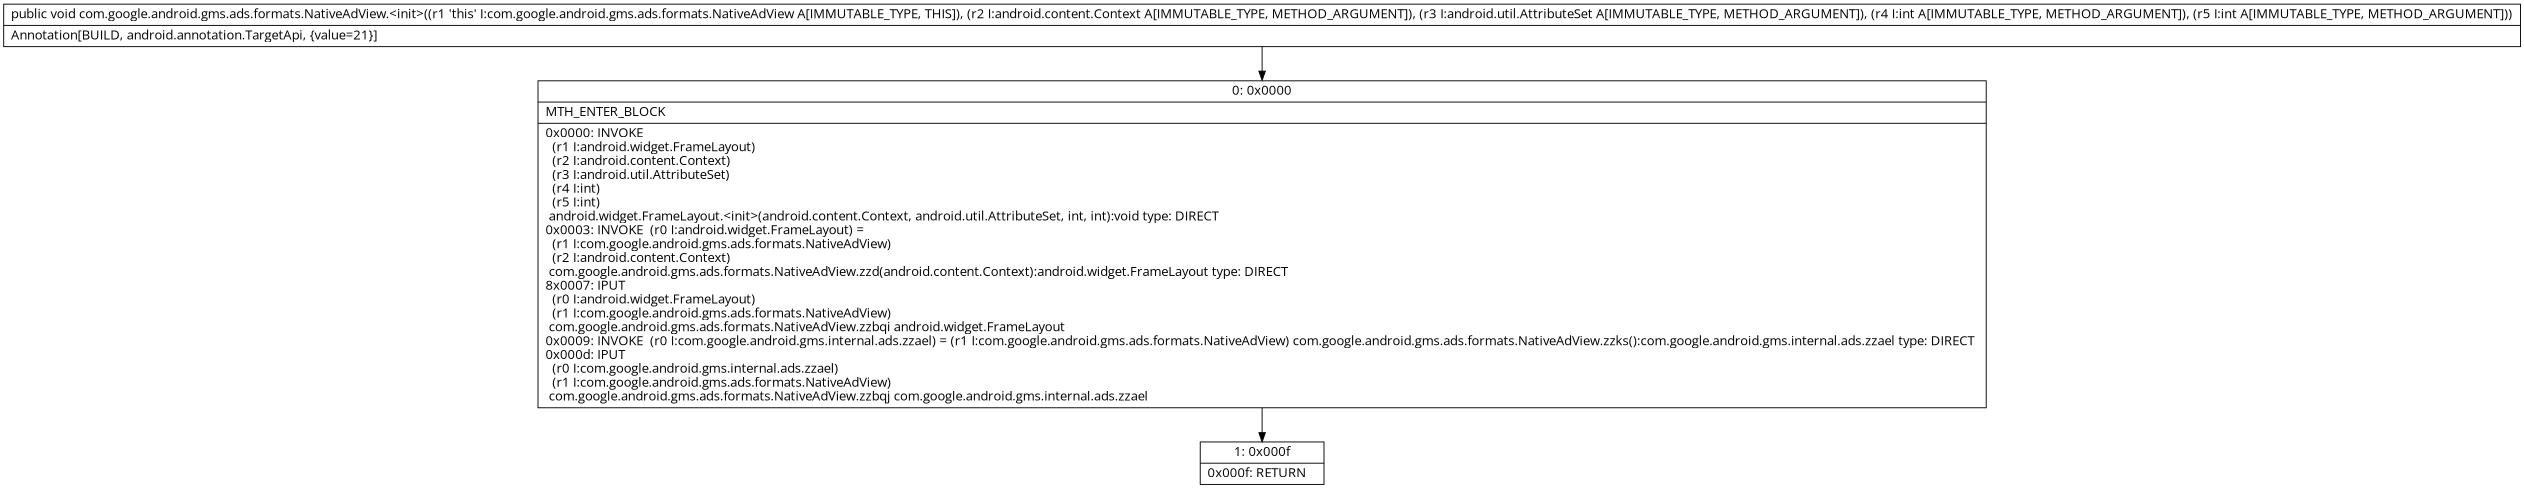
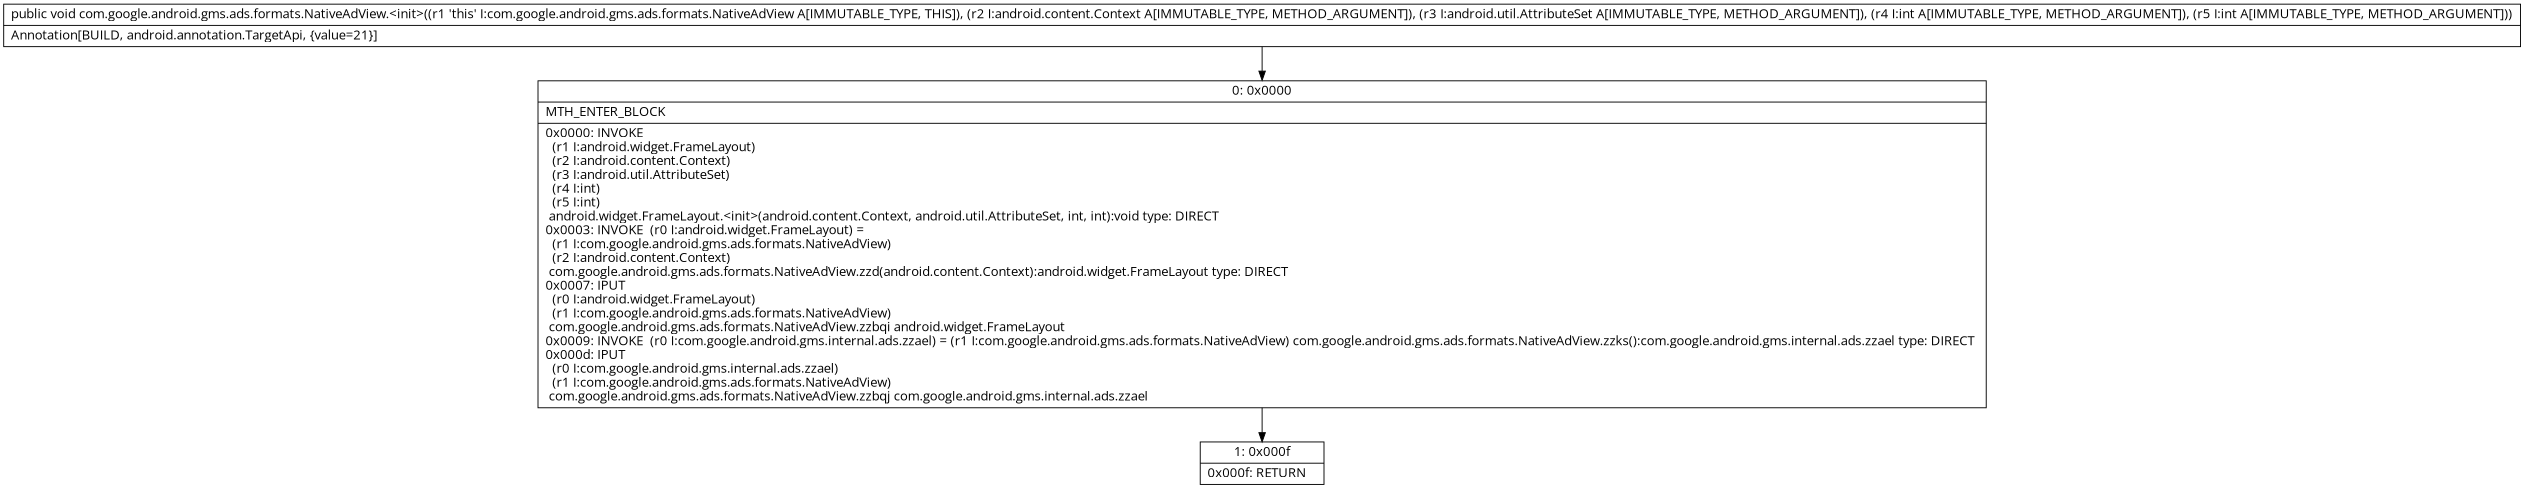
(589, 286) -> (589, 286)
